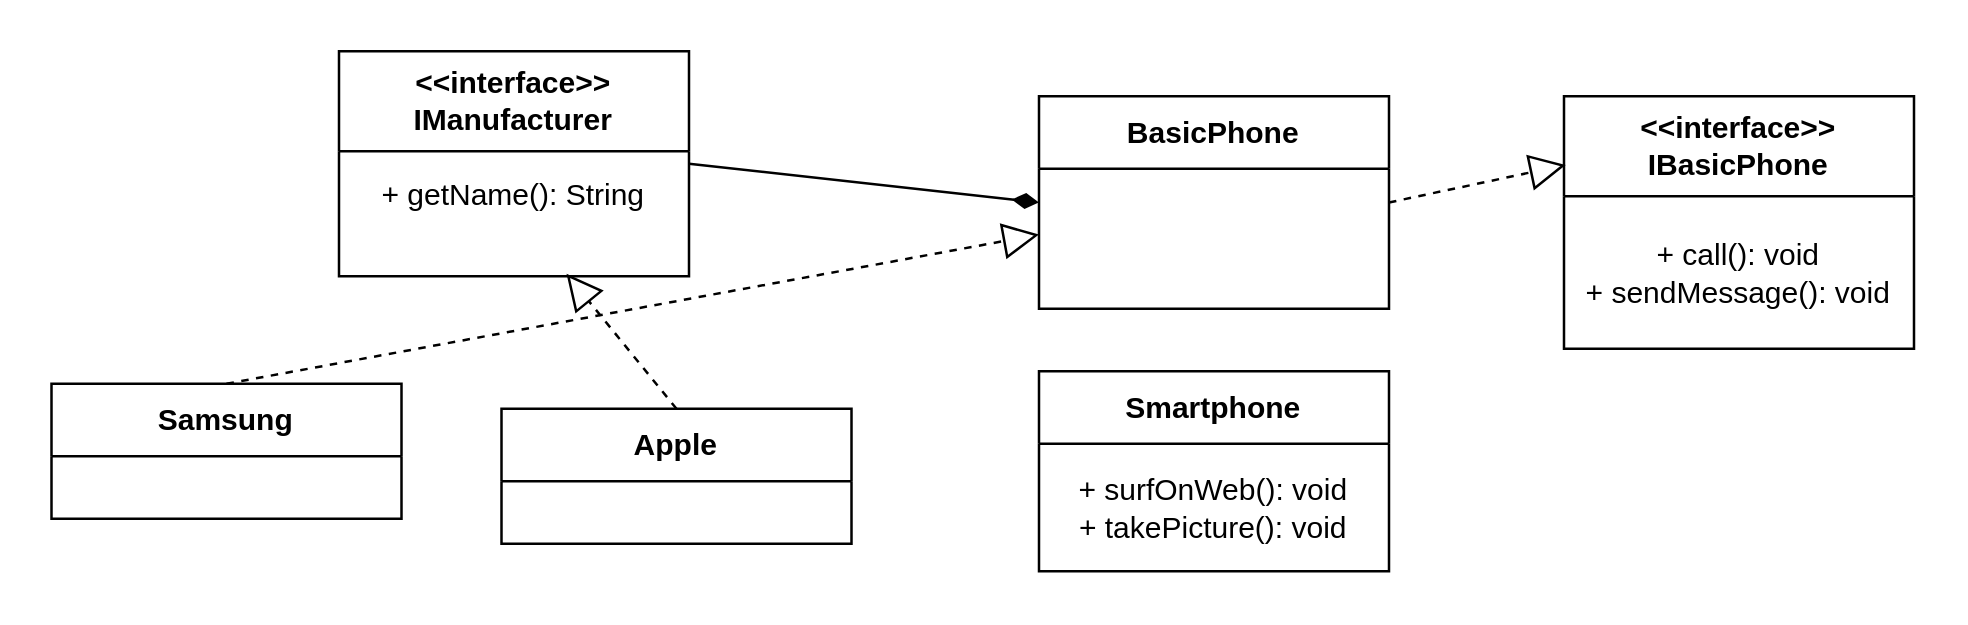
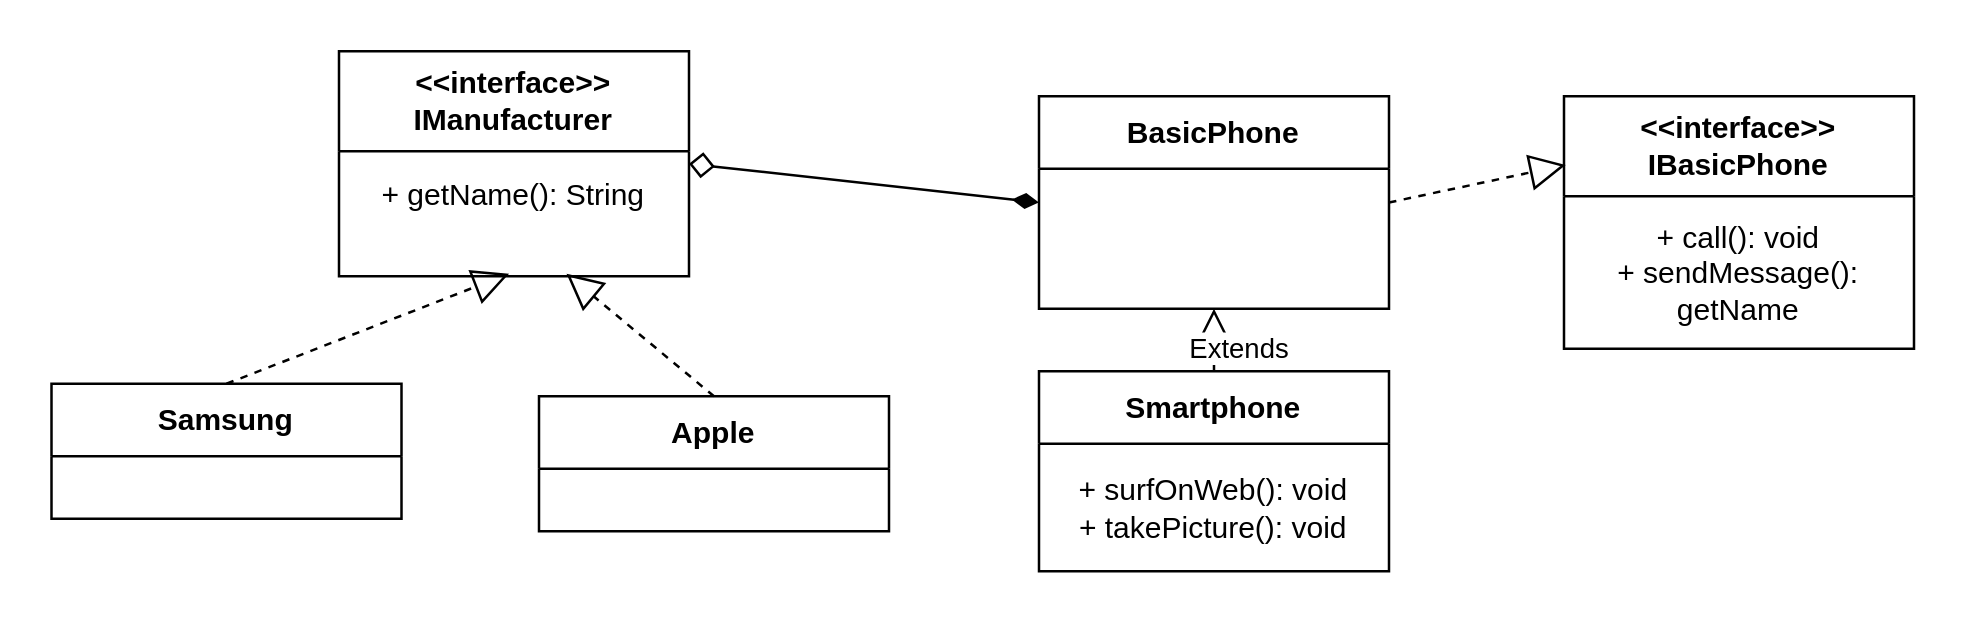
(703, 165) -> (713, 166)
(1739, 274) -> (1739, 274)
(810, 277) -> (352, 335)
none -> (1214, 363)
(676, 476) -> (714, 464)
